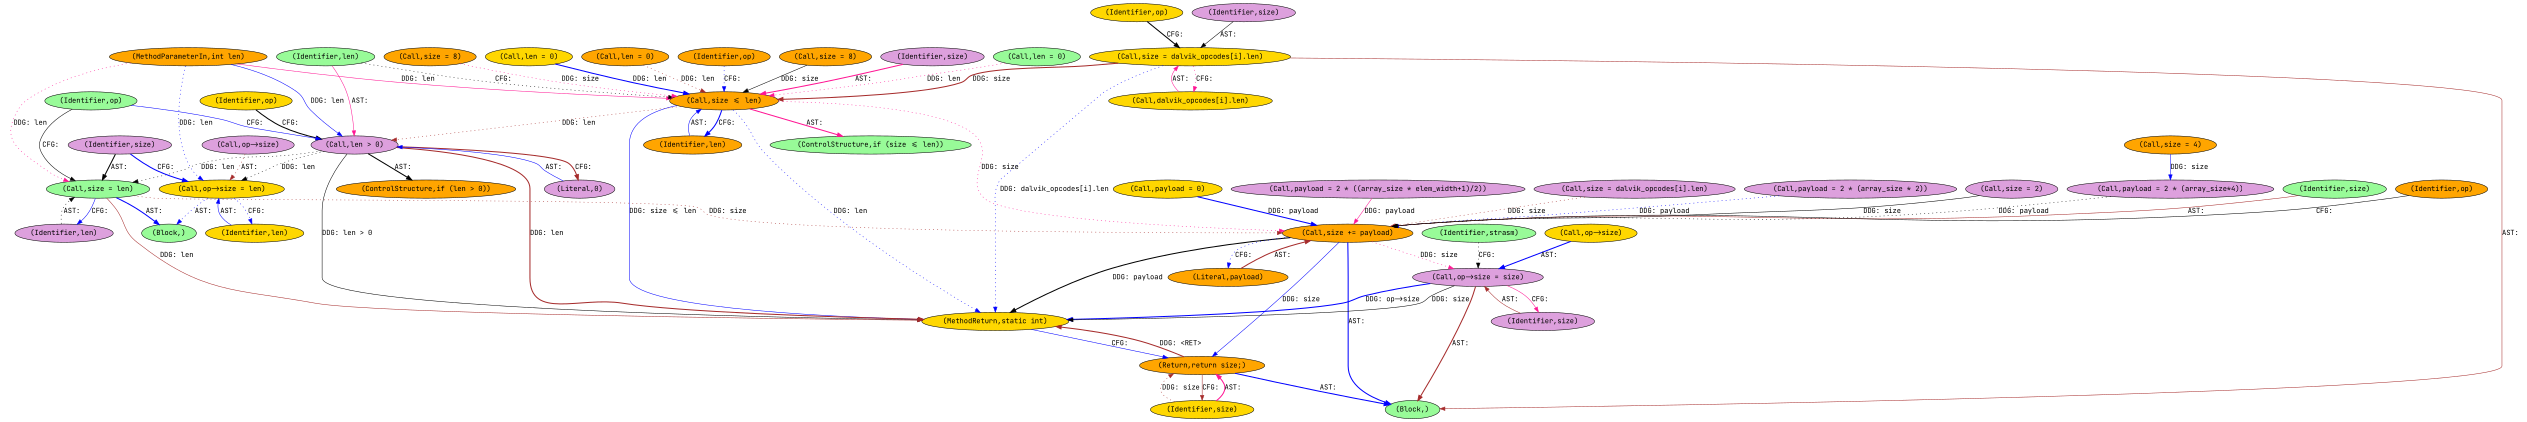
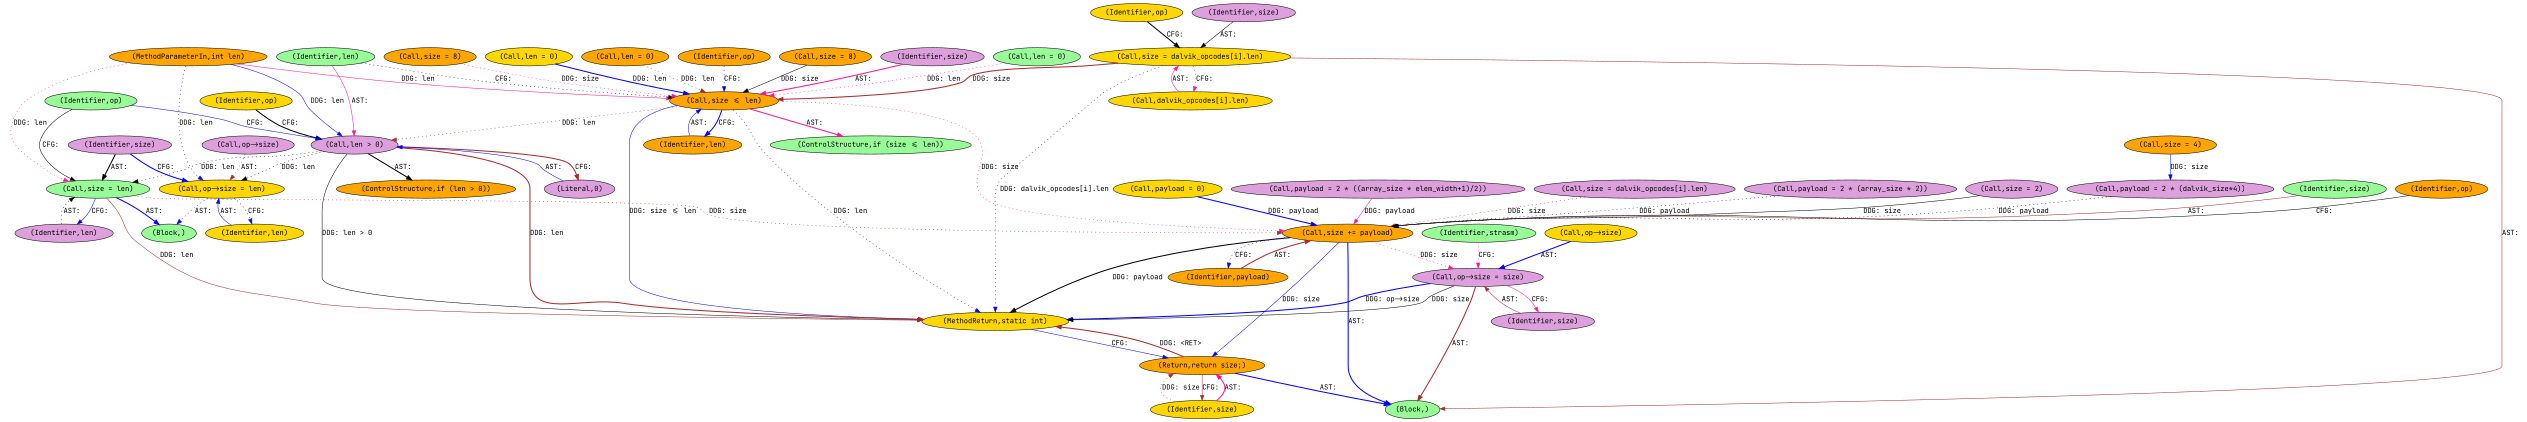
(2170, 189) -> (2170, 189)
(1479, 253) -> (1479, 253)
(1228, 277) -> (1228, 277)
